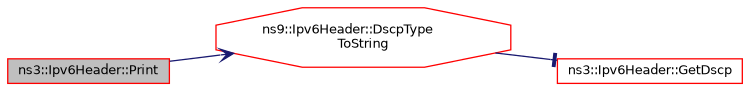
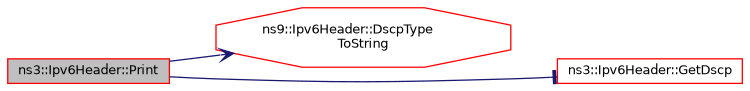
(523, 56) -> (360, 82)
